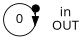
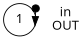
(20, 20) -> (20, 20)
